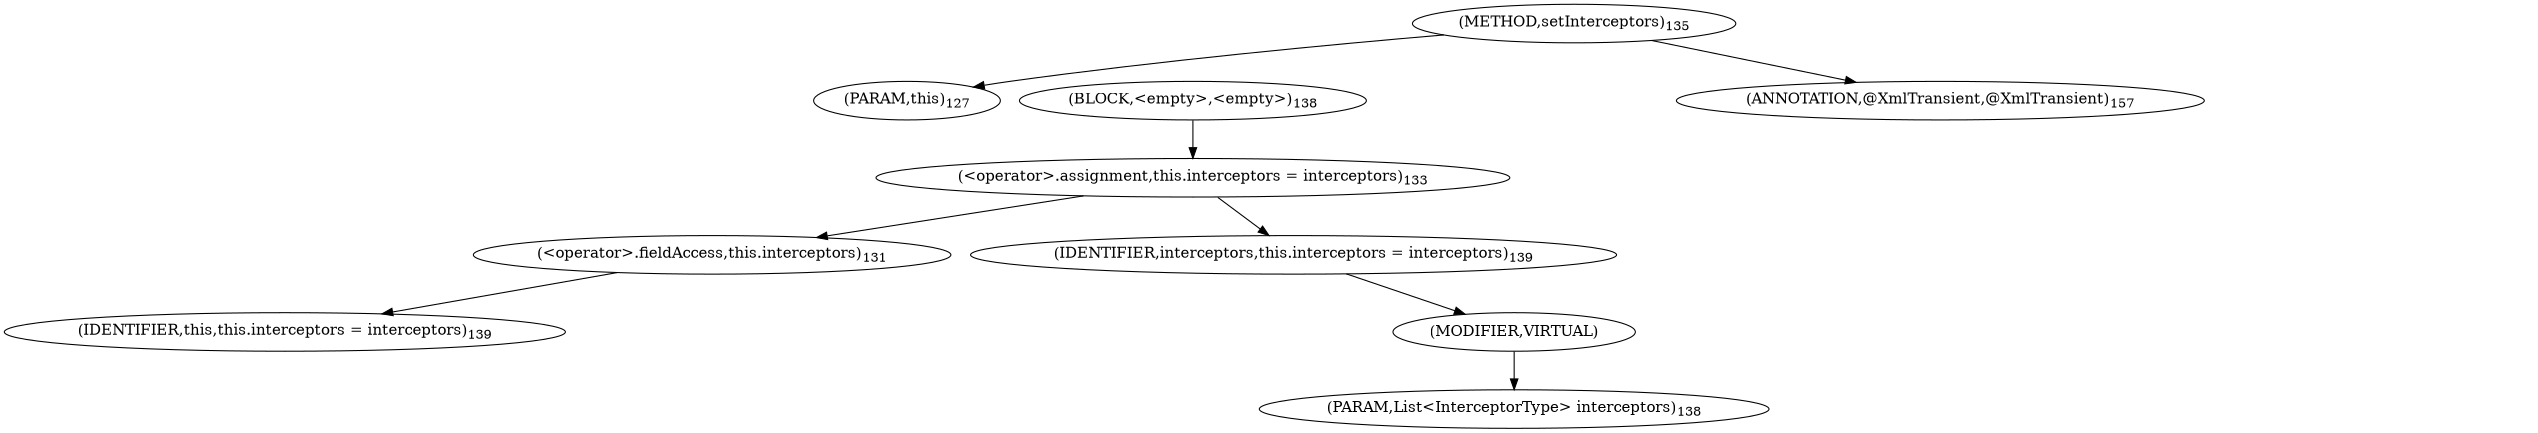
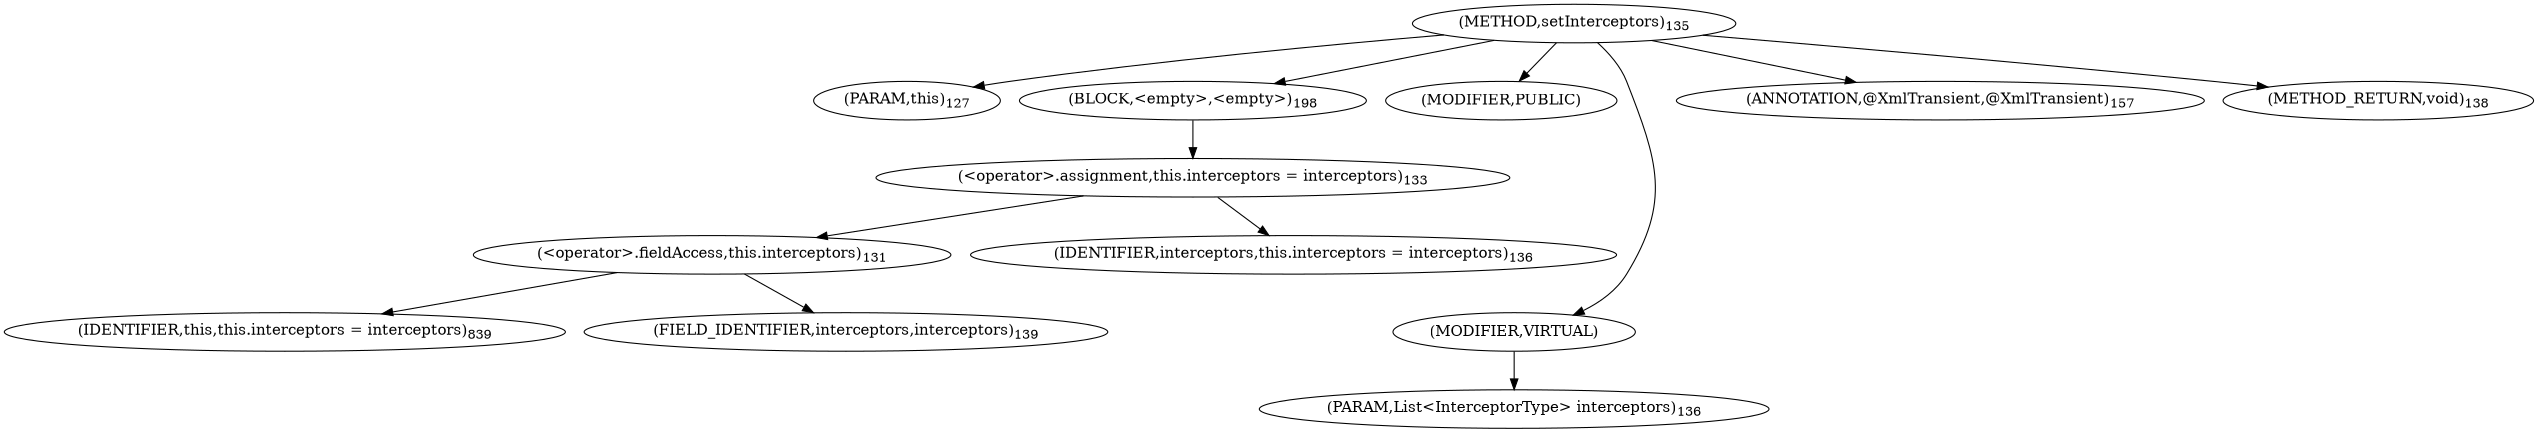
none -> (1390, 61)
(1305, 99) -> (1305, 99)
none -> (1501, 101)
none -> (2378, 101)
(1521, 253) -> (1521, 253)
(1401, 292) -> (1655, 183)
(480, 330) -> (480, 330)
none -> (846, 332)
(1689, 407) -> (1689, 407)
